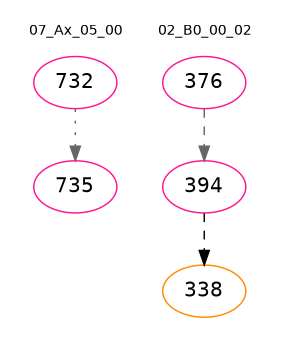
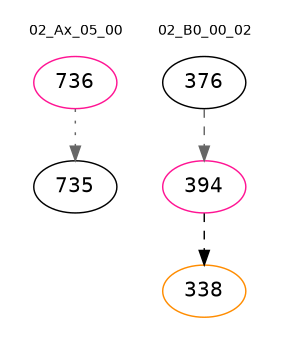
(76, 31) -> (76, 31)
(75, 83) -> (75, 83)
(204, 83) -> (204, 83)
(75, 187) -> (75, 187)
